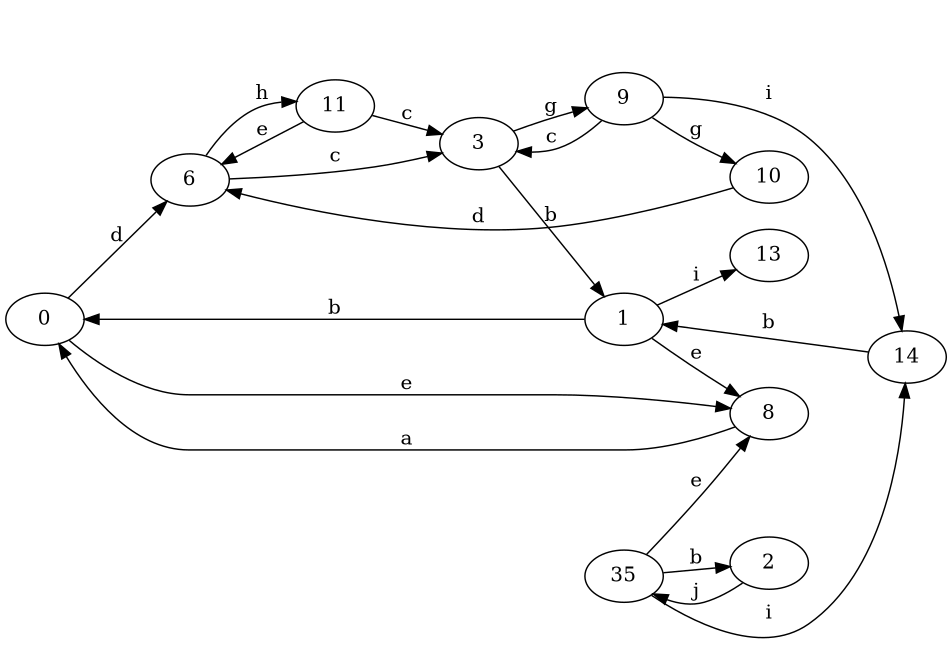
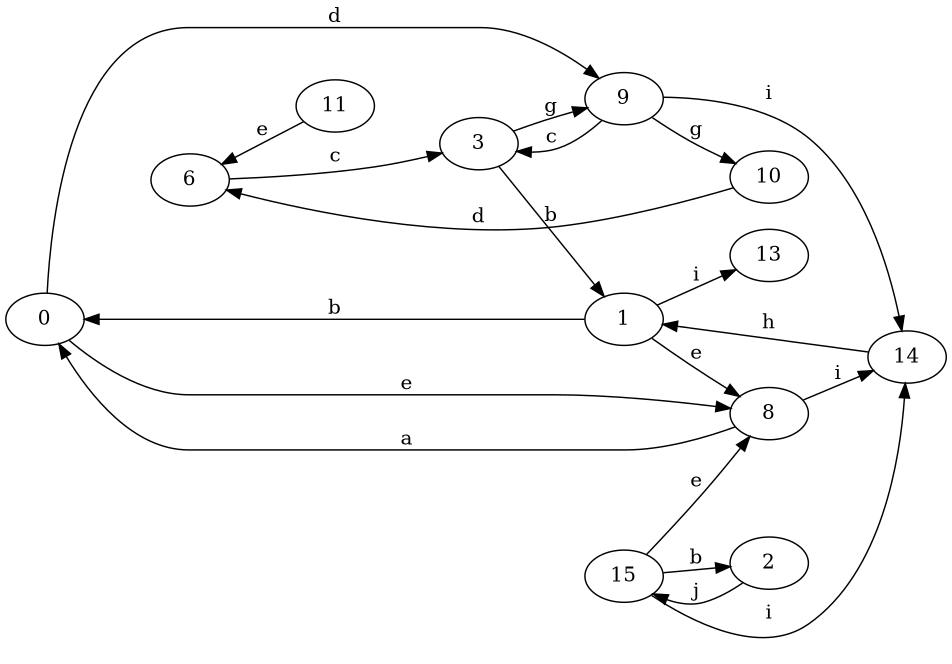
(238, 120) -> none
(400, 123) -> none
(112, 255) -> (229, 28)
(769, 323) -> (769, 323)
none -> (832, 388)
(624, 576) -> (624, 576)
